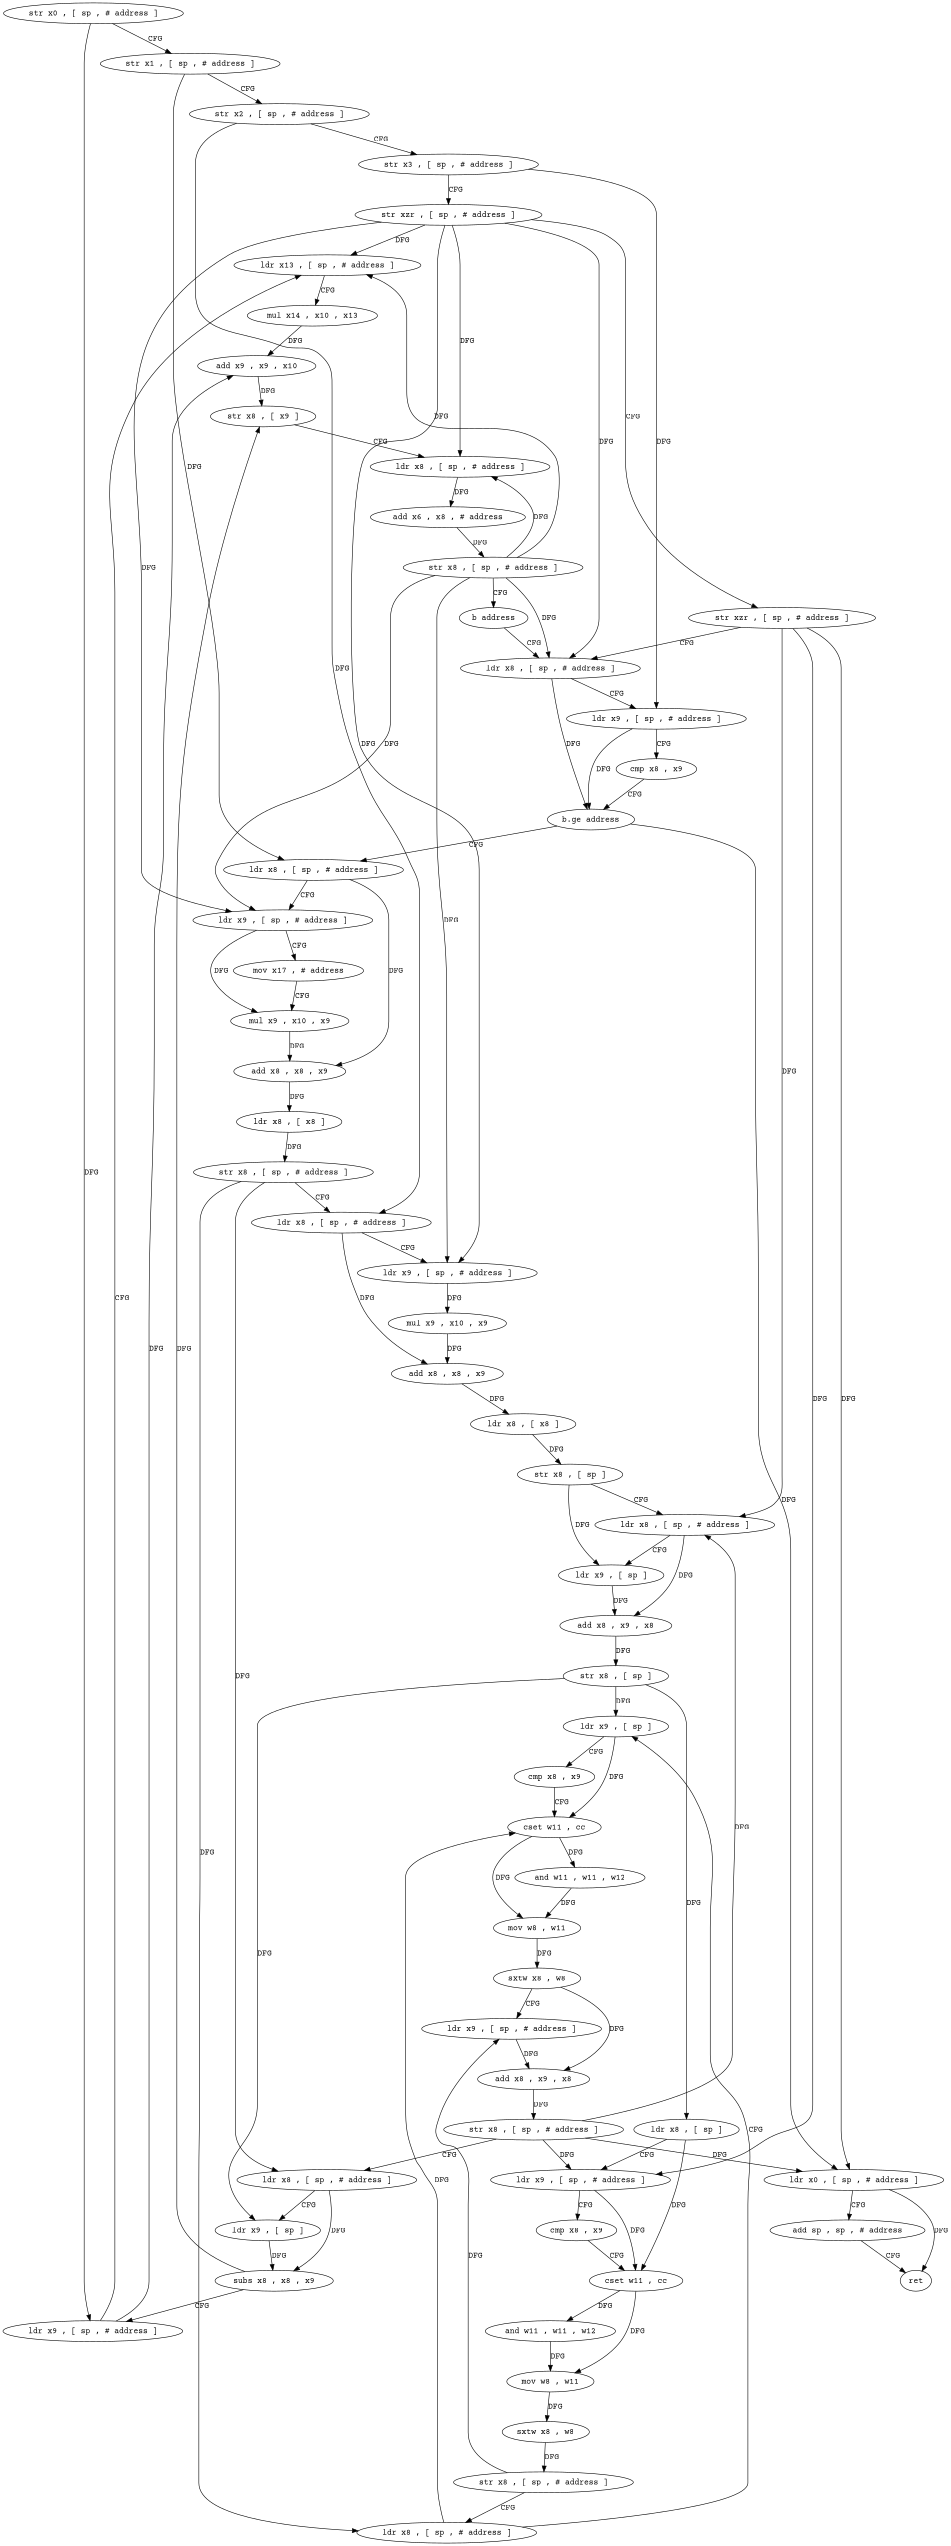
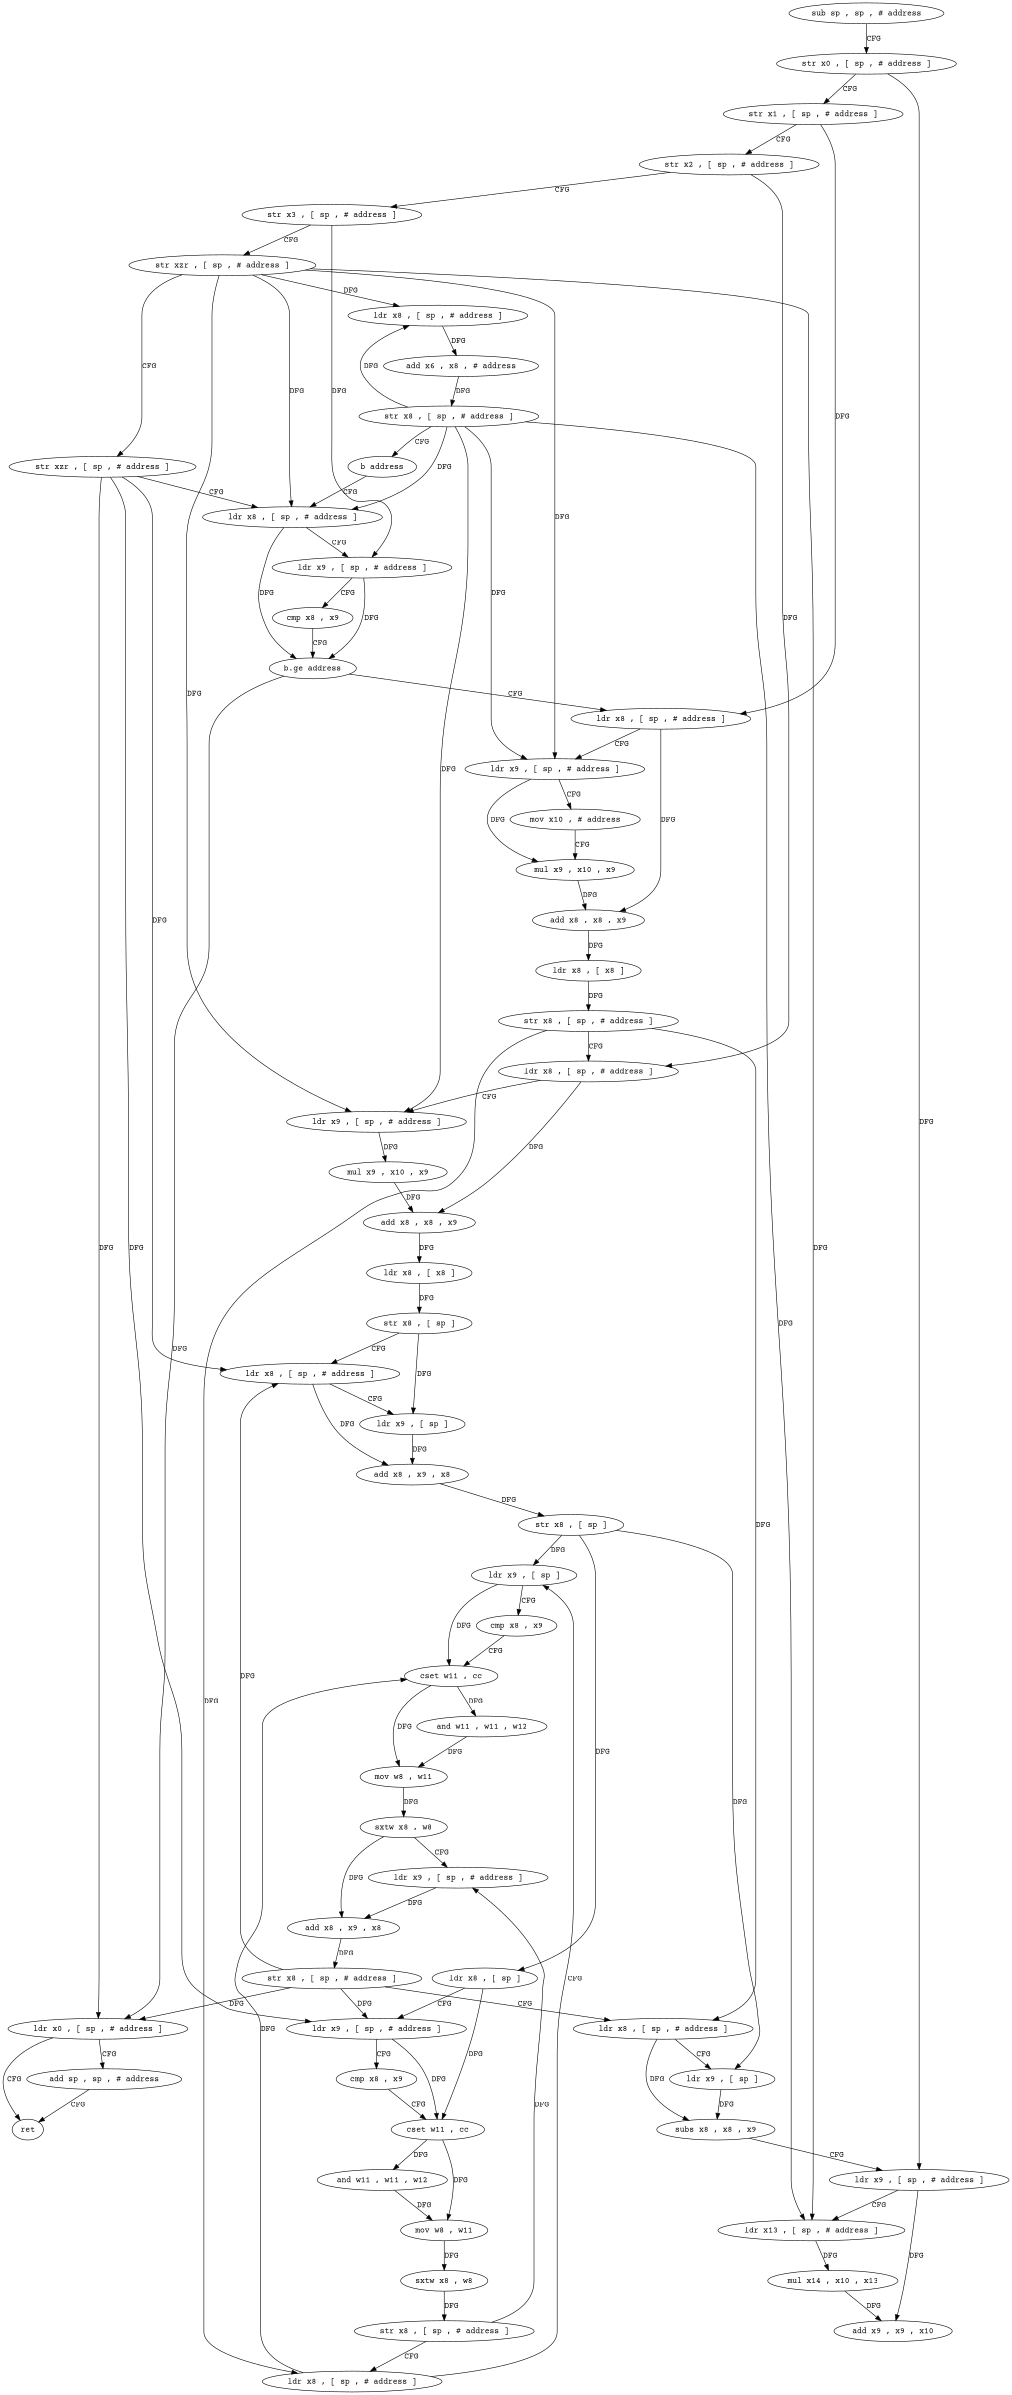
none -> (866, 13)
(328, 290) -> (830, 2256)
(263, 416) -> none
(298, 971) -> (575, 820)
(941, 2230) -> (14, 2079)
